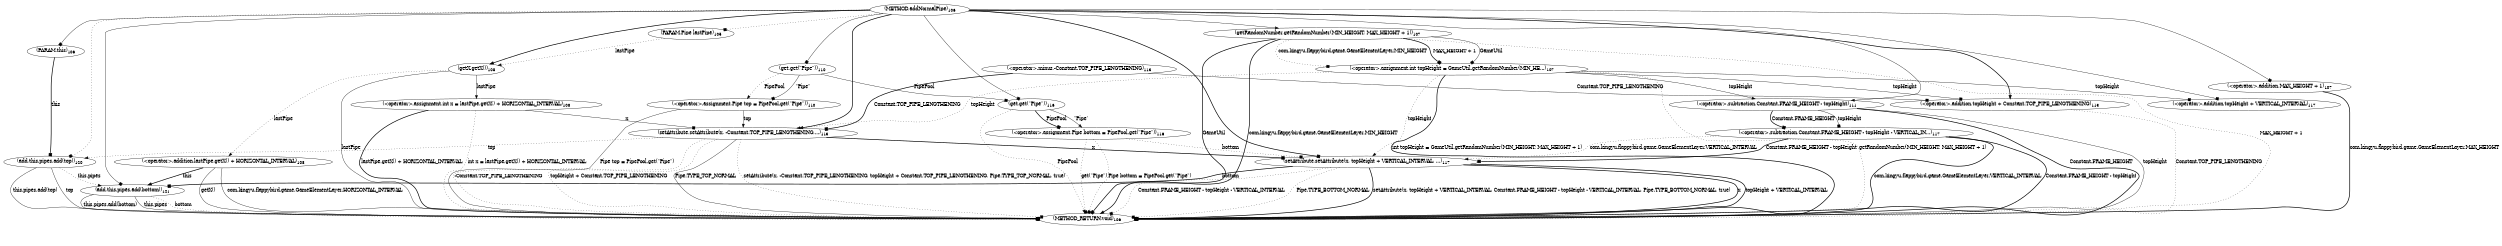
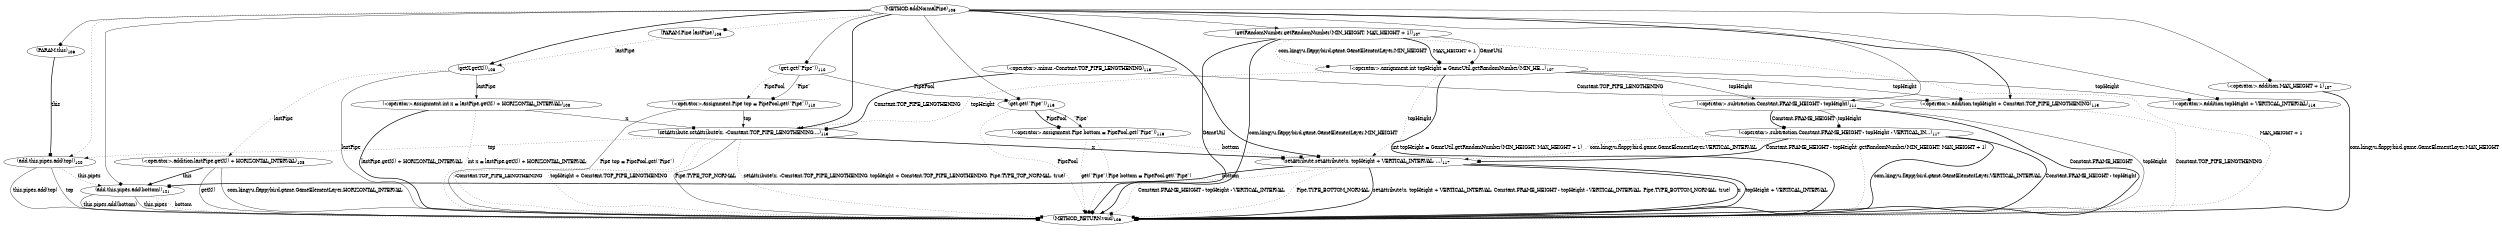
(412, 13) -> (412, 13)
(2312, 104) -> (2312, 104)
